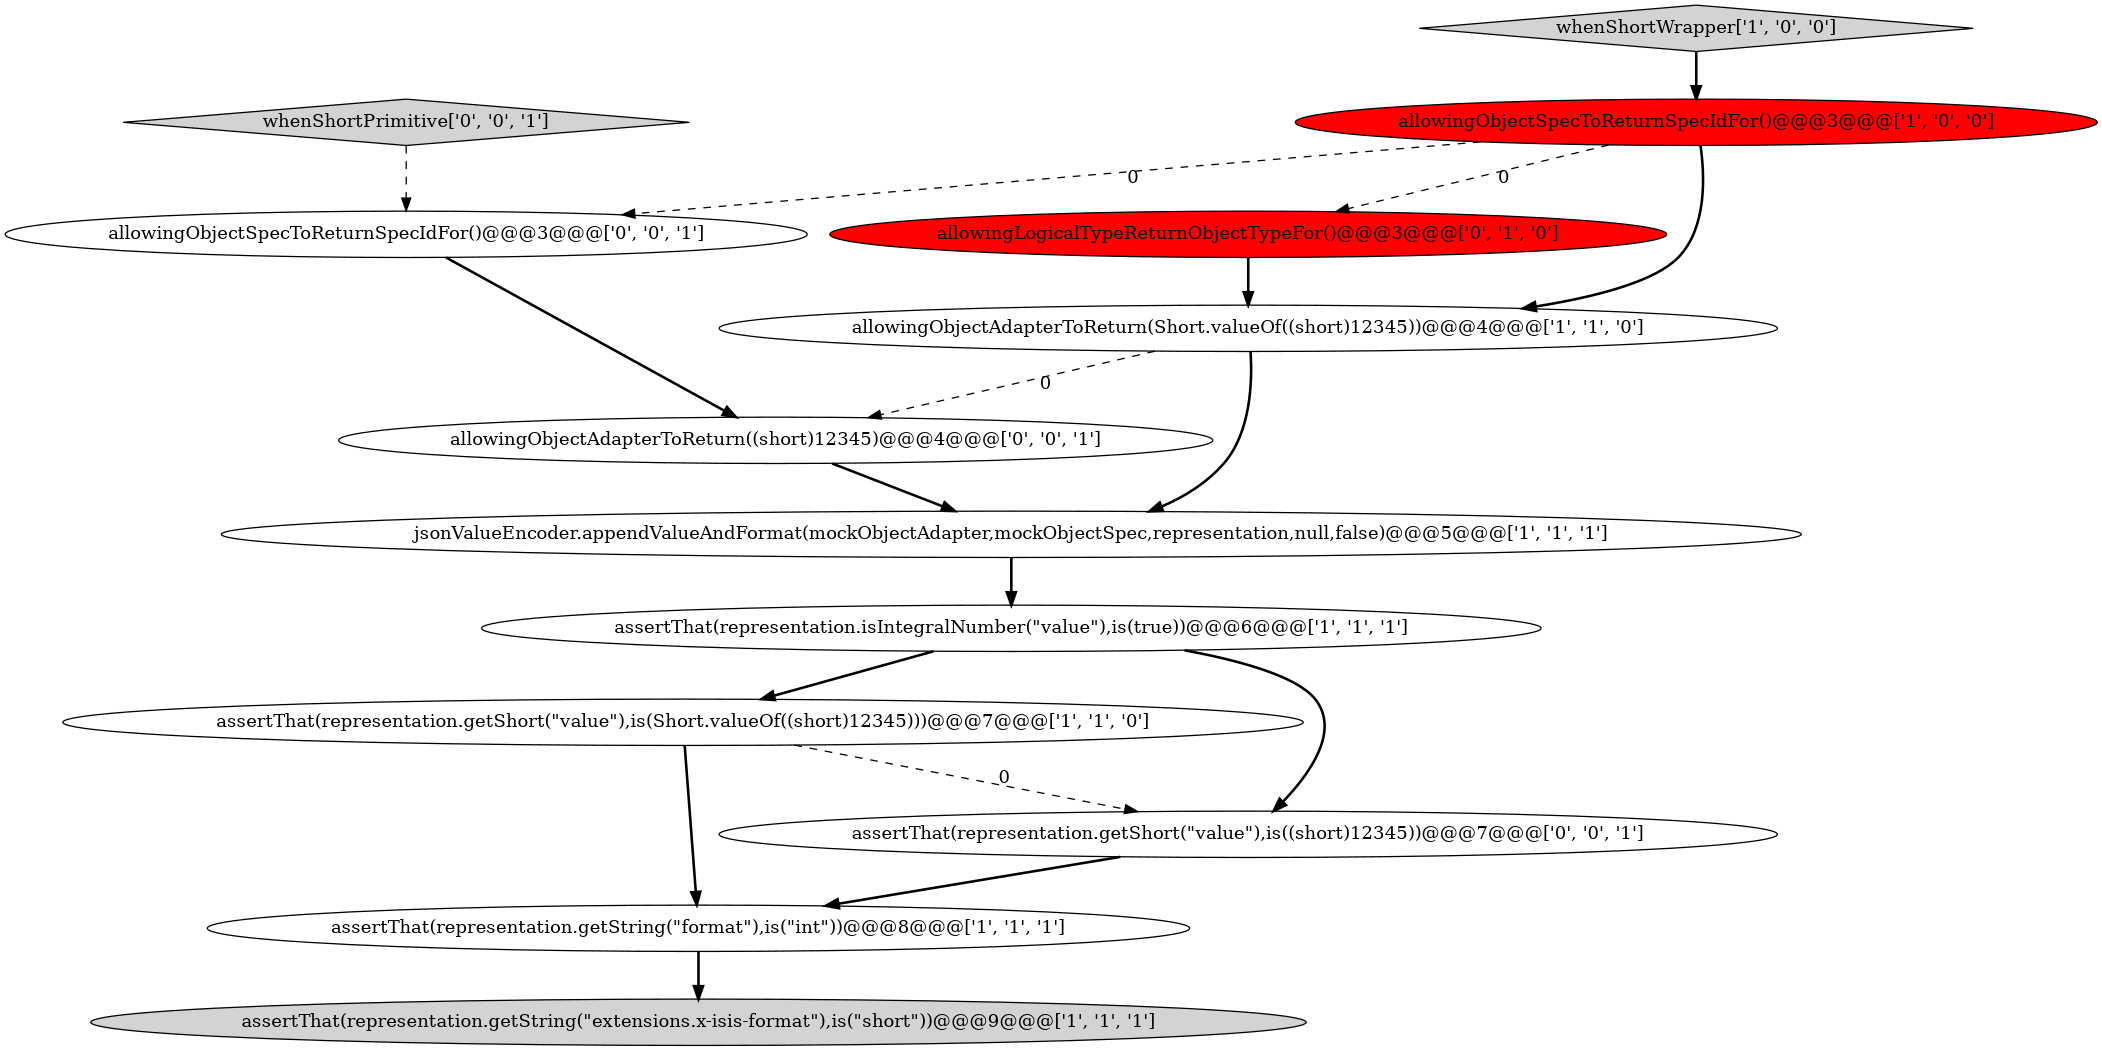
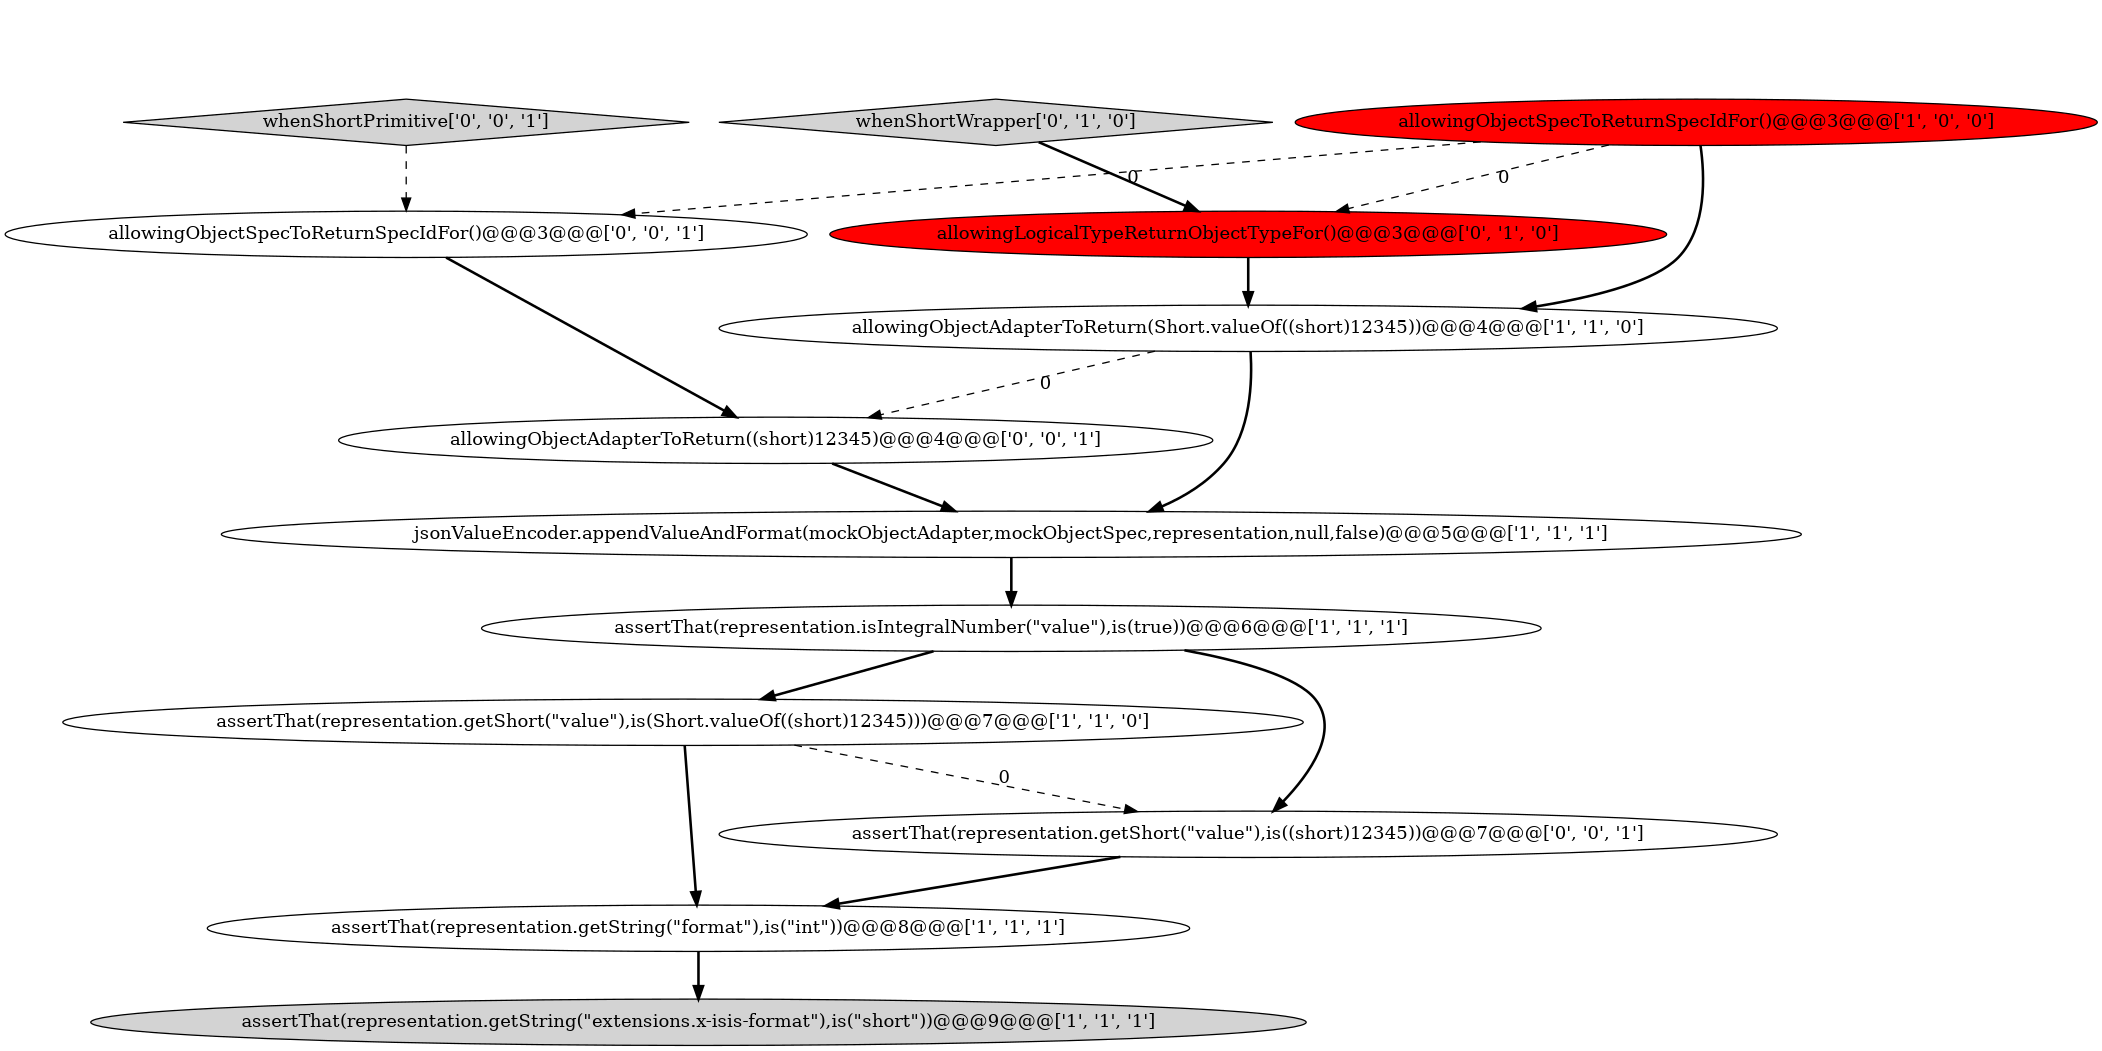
(1696, 28) -> none
none -> (996, 122)
